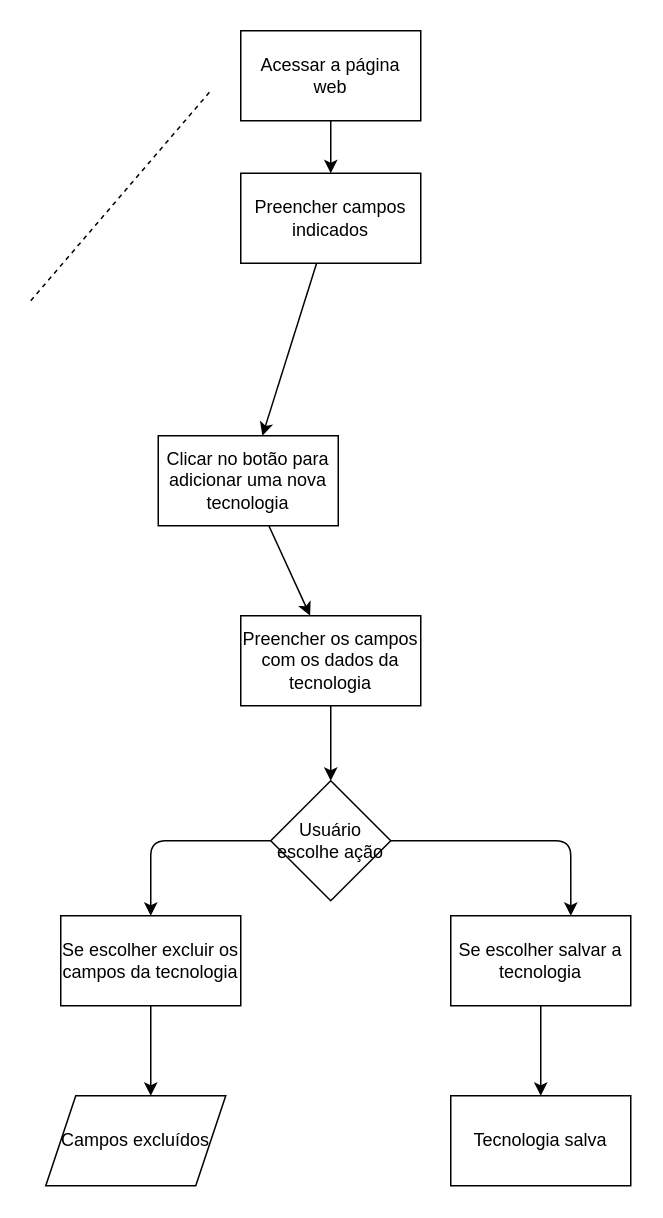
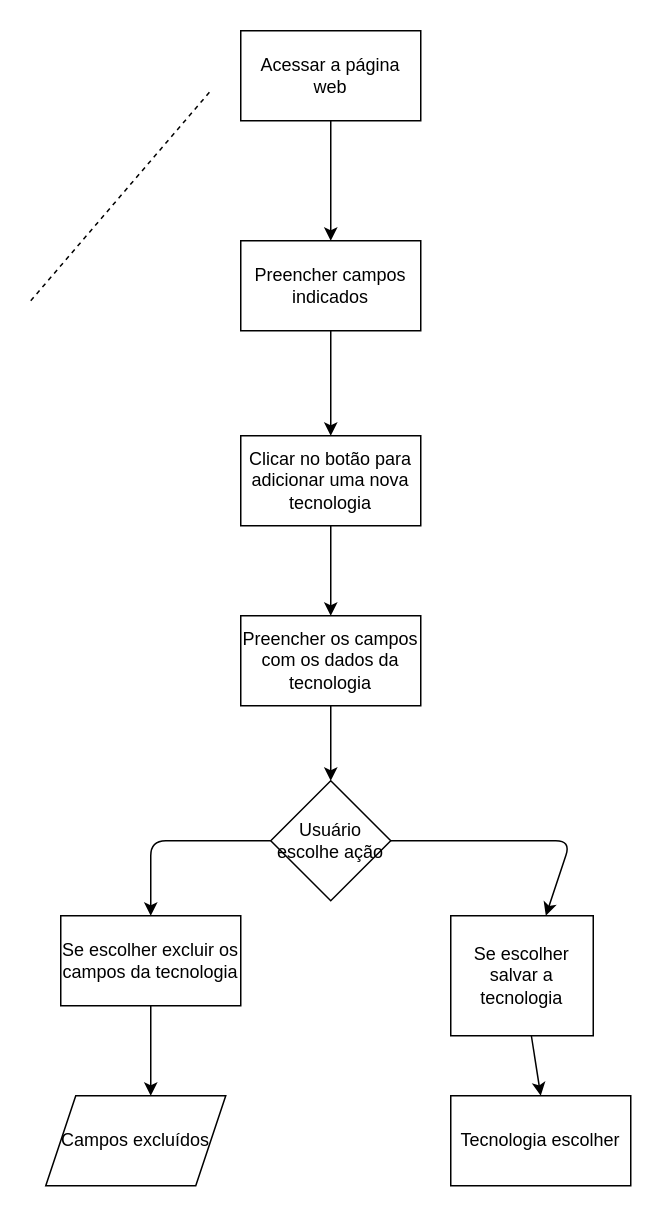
(331, 218) -> (331, 286)
(248, 481) -> (331, 481)
(541, 961) -> (522, 976)
(541, 1141) -> (541, 1141)
